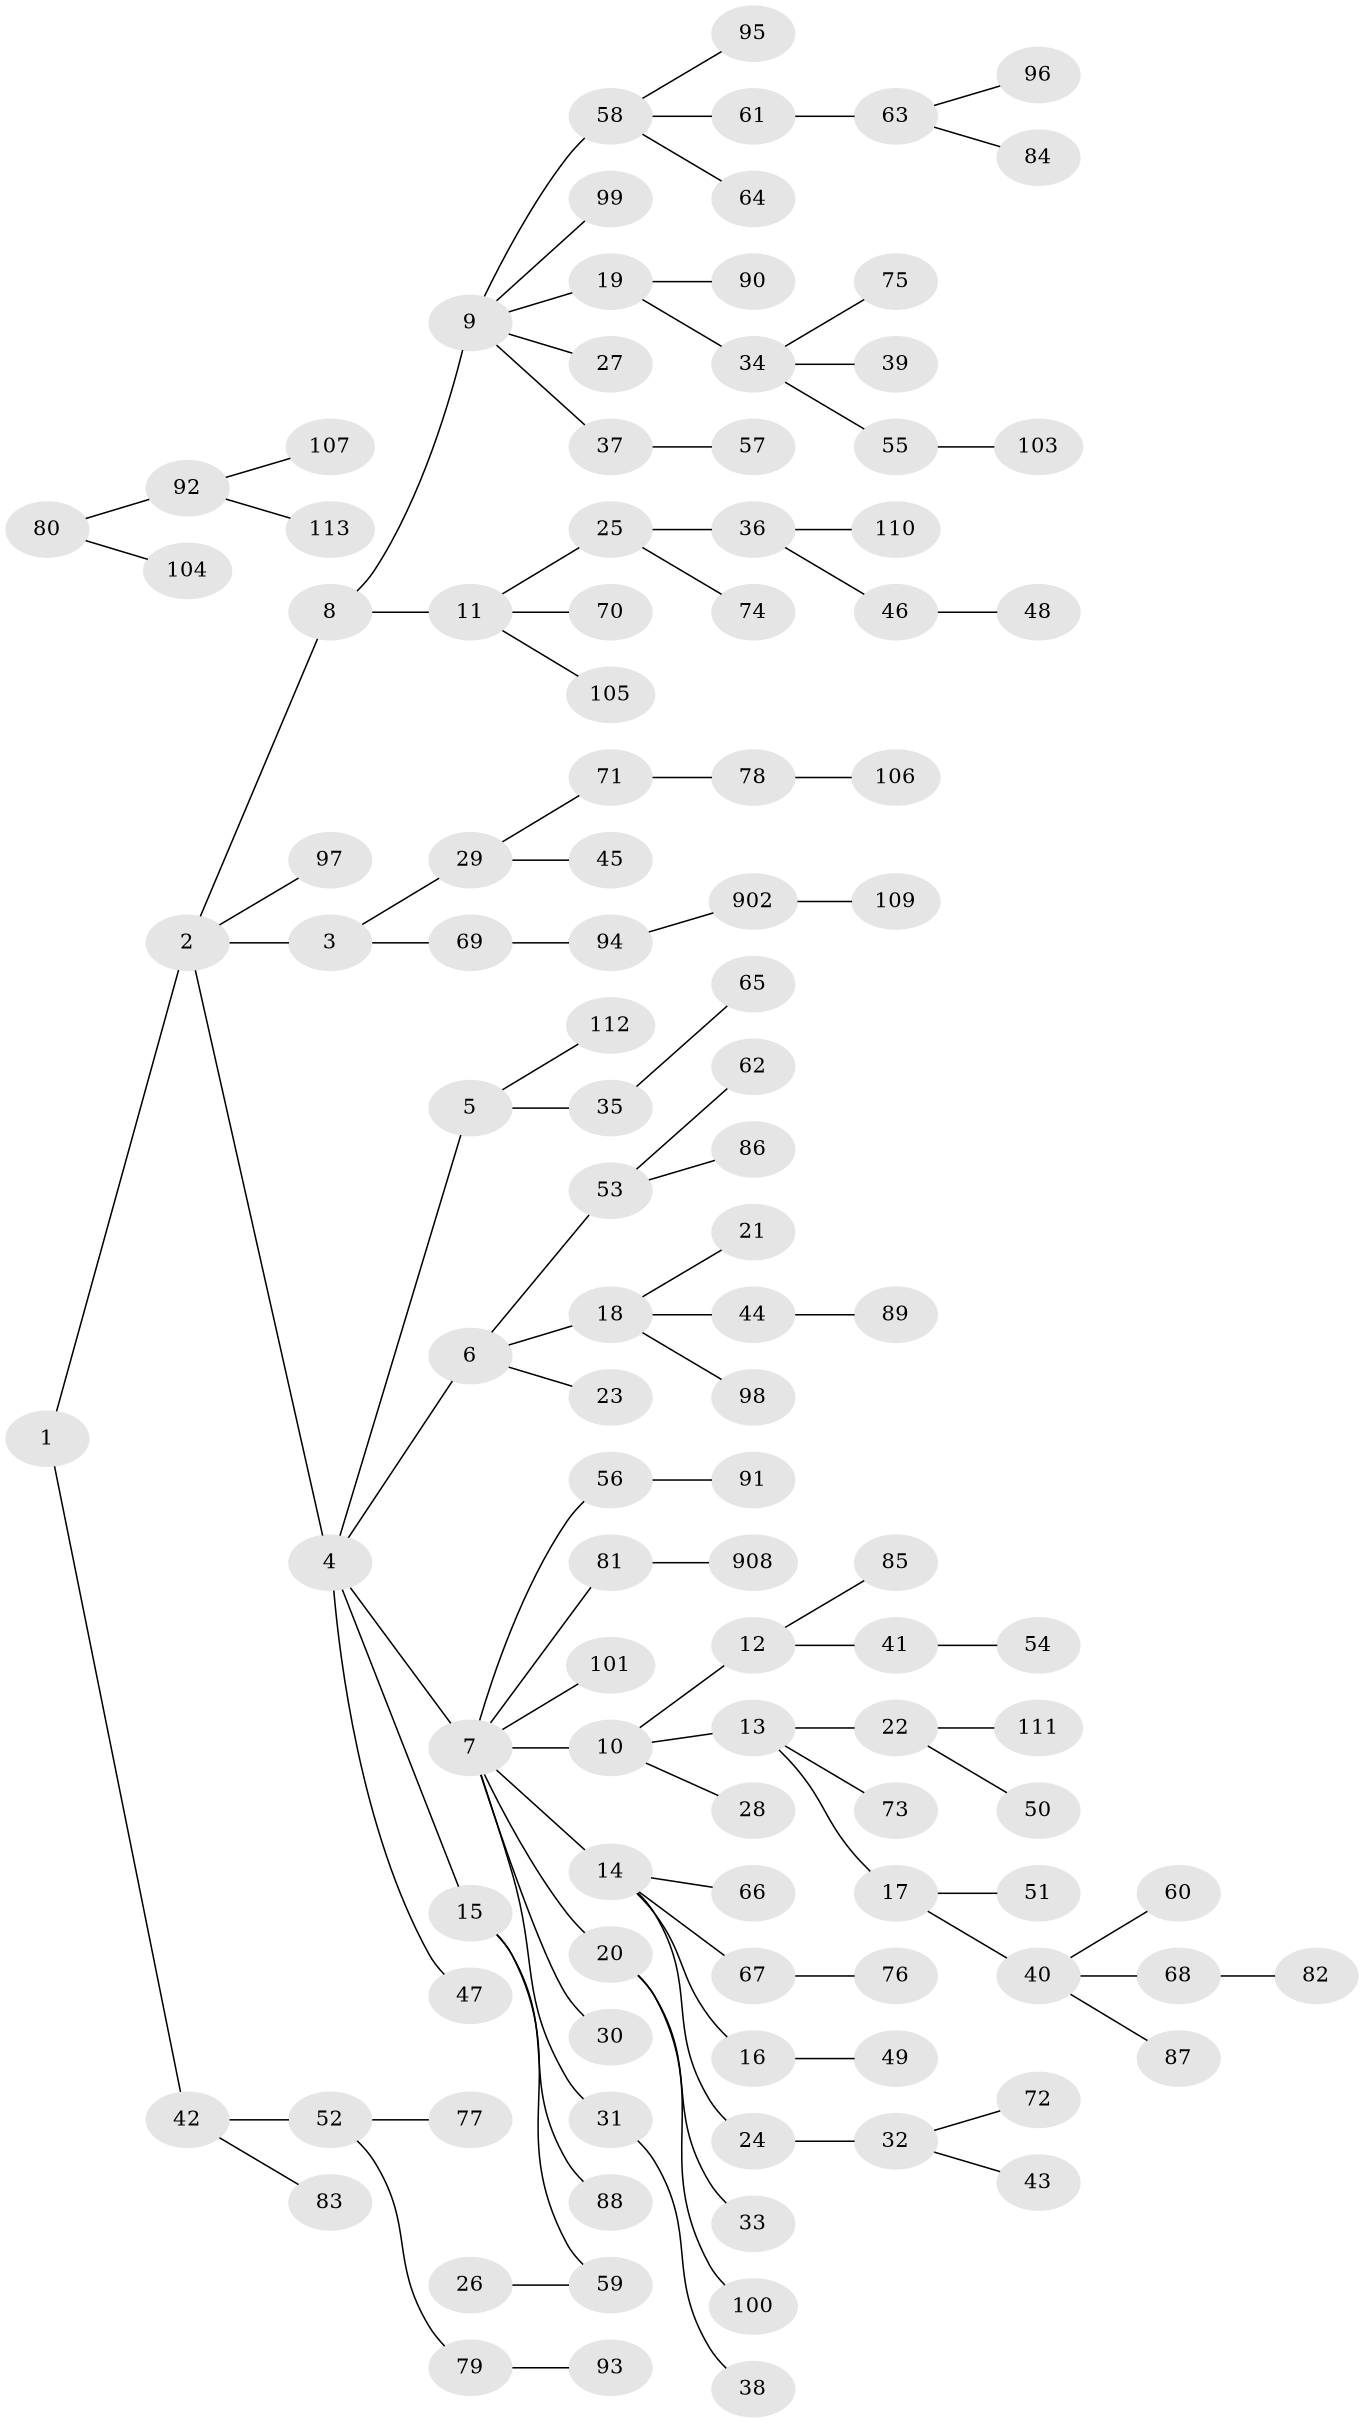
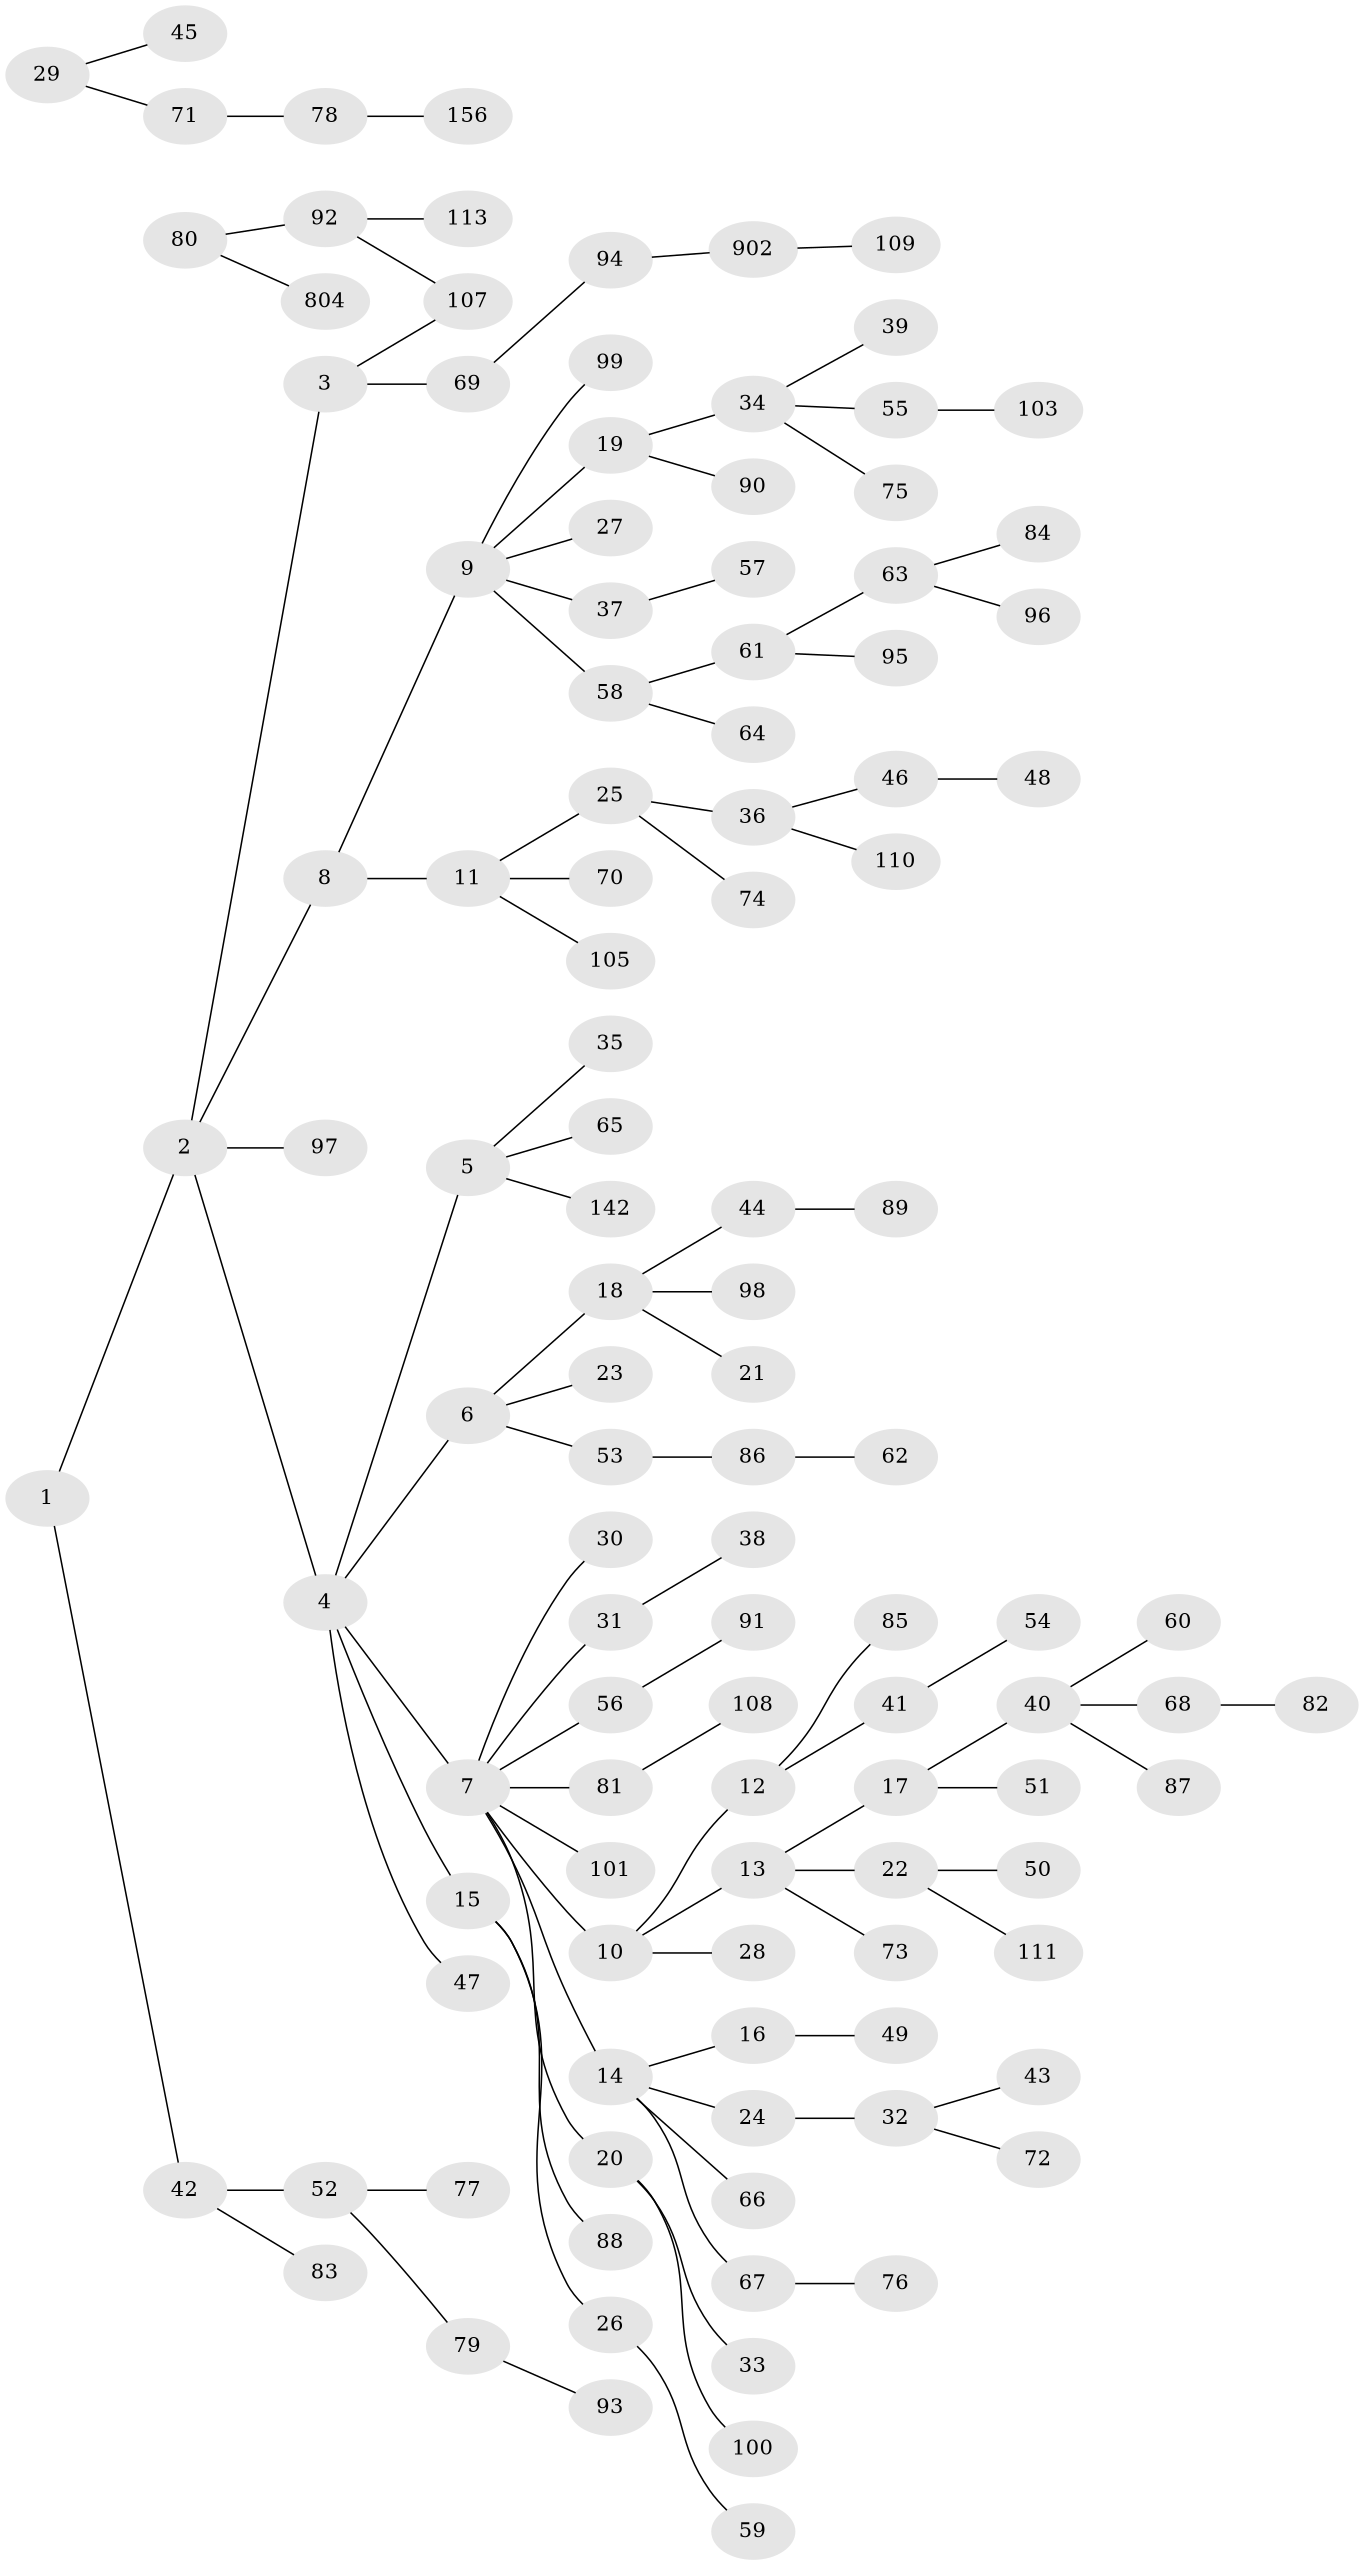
(682, 75) -> (825, 655)
(188, 571) -> (325, 302)
(896, 778) -> (468, 116)
(401, 901) -> (396, 343)
(611, 1025) -> (611, 1209)
(682, 1046) -> (539, 1147)
(682, 1129) -> (825, 1457)
(753, 1563) -> (753, 1705)
(538, 2118) -> (537, 2153)
